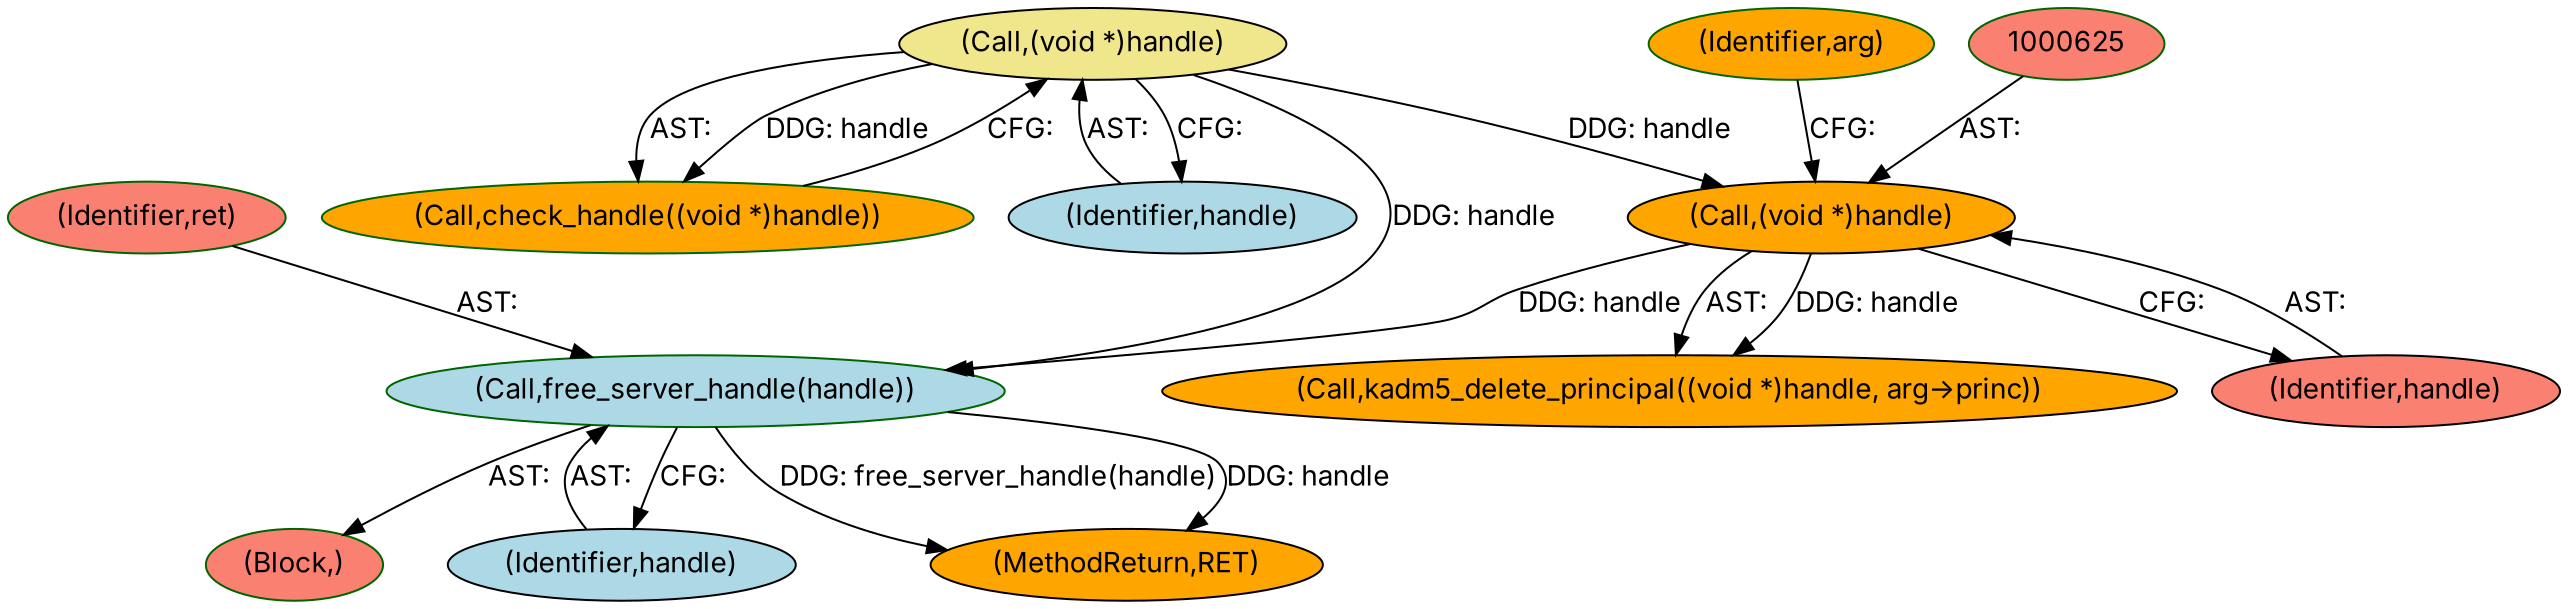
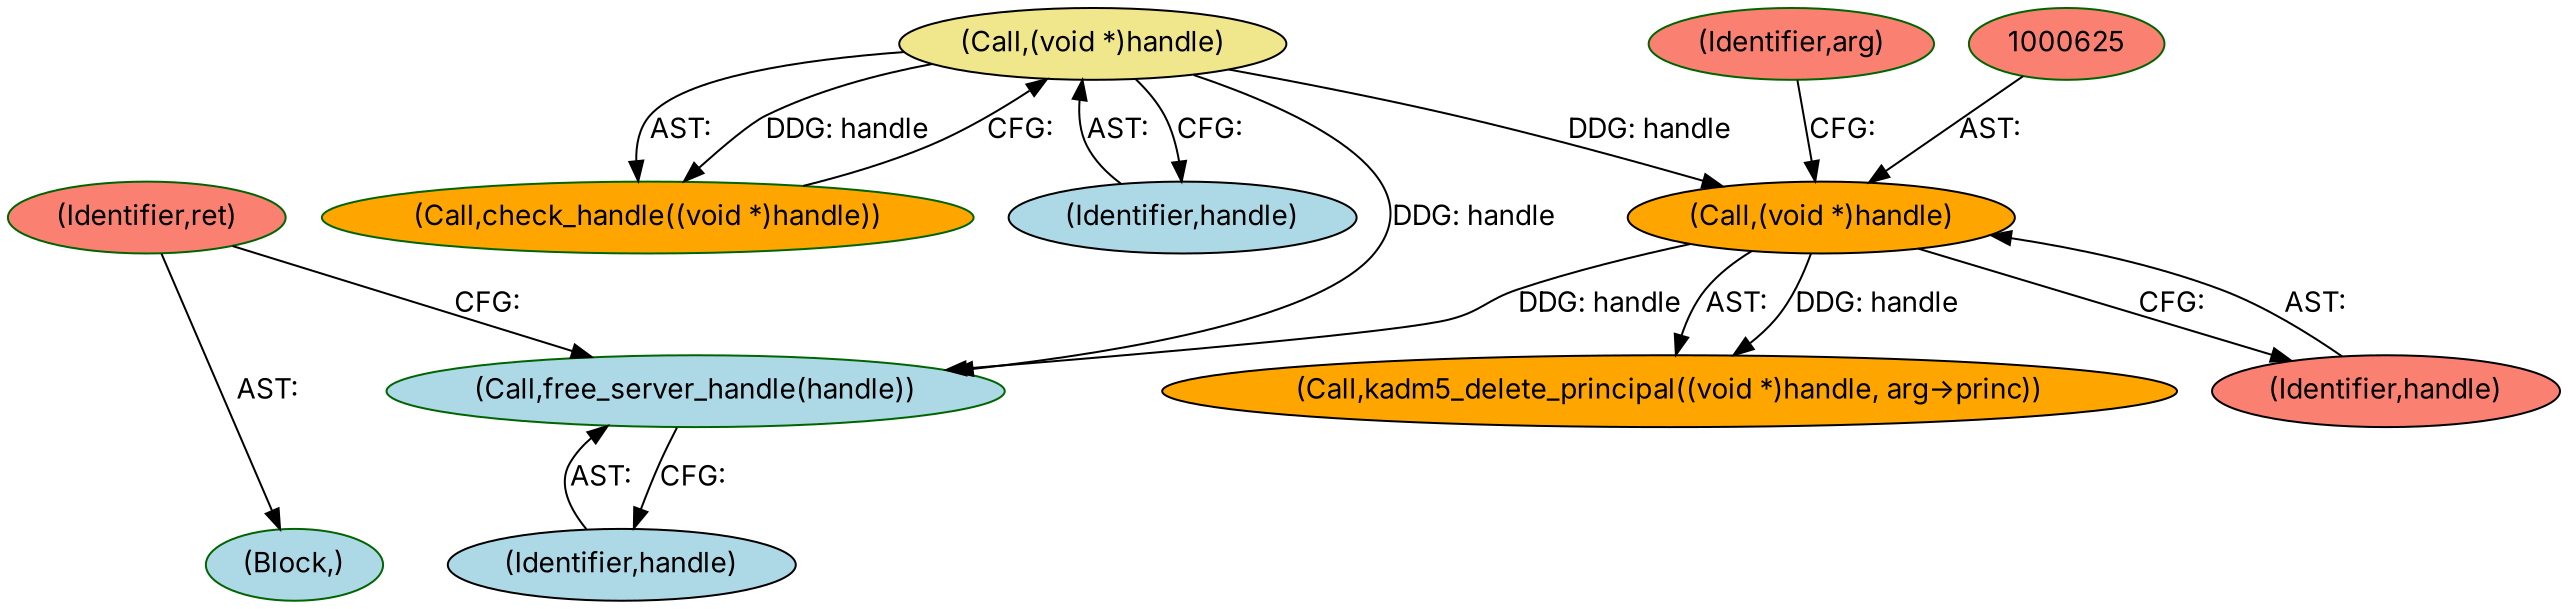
(1791, 44) -> (1791, 44)
(491, 304) -> (491, 304)
(473, 469) -> (217, 382)
(294, 565) -> (294, 565)
(1127, 565) -> none
